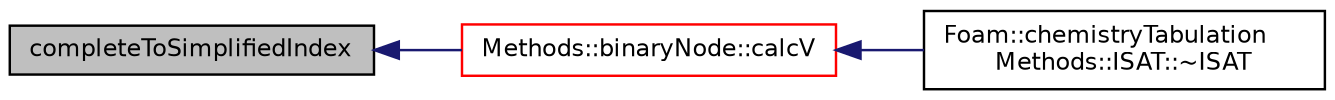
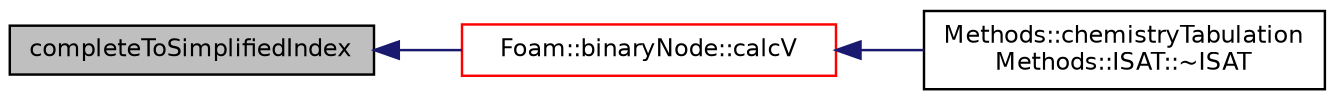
(649, 50) -> (649, 50)
(1124, 50) -> (1124, 50)
